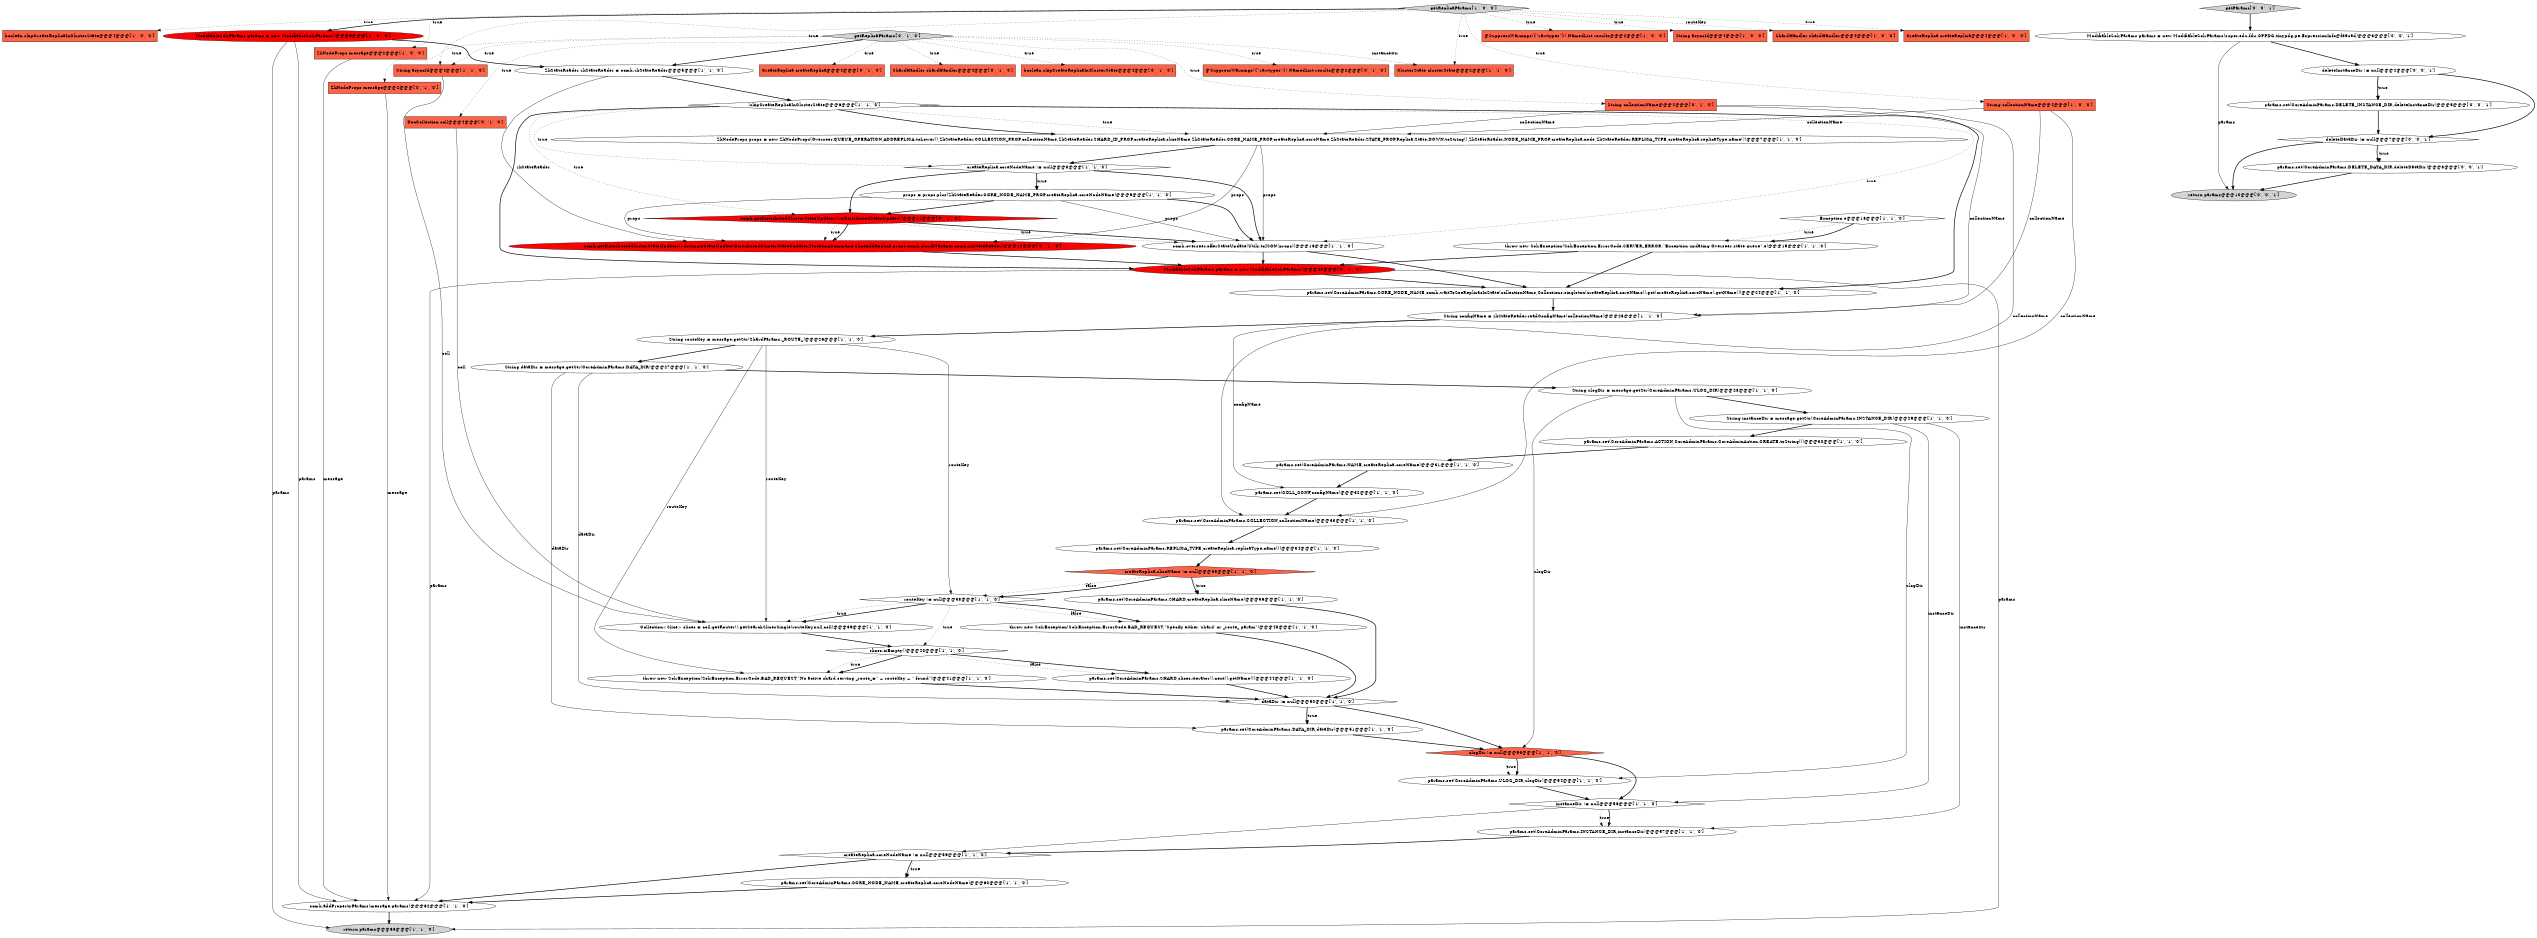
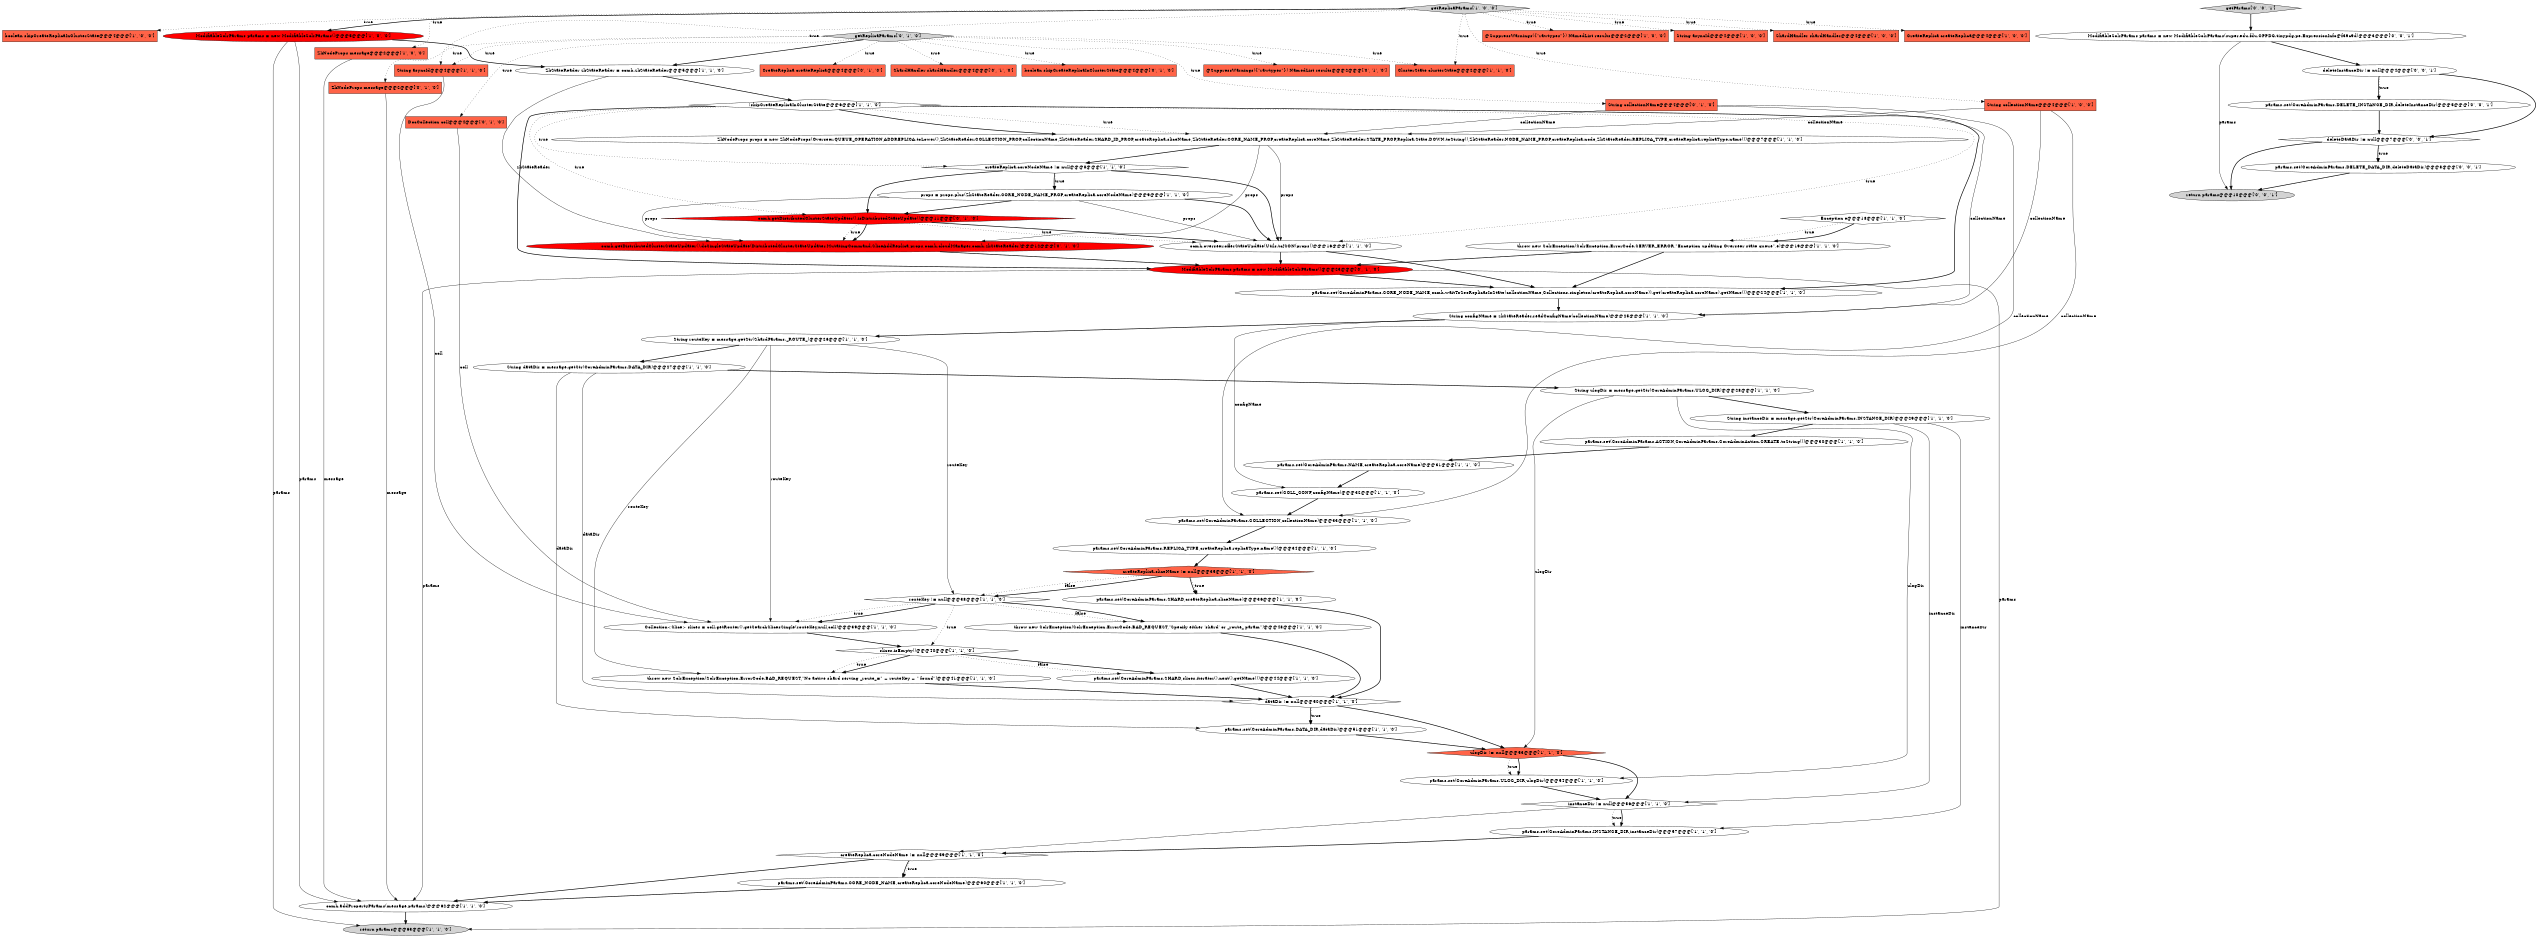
(1696, 22) -> (1691, 22)
(1385, 53) -> (1378, 53)
